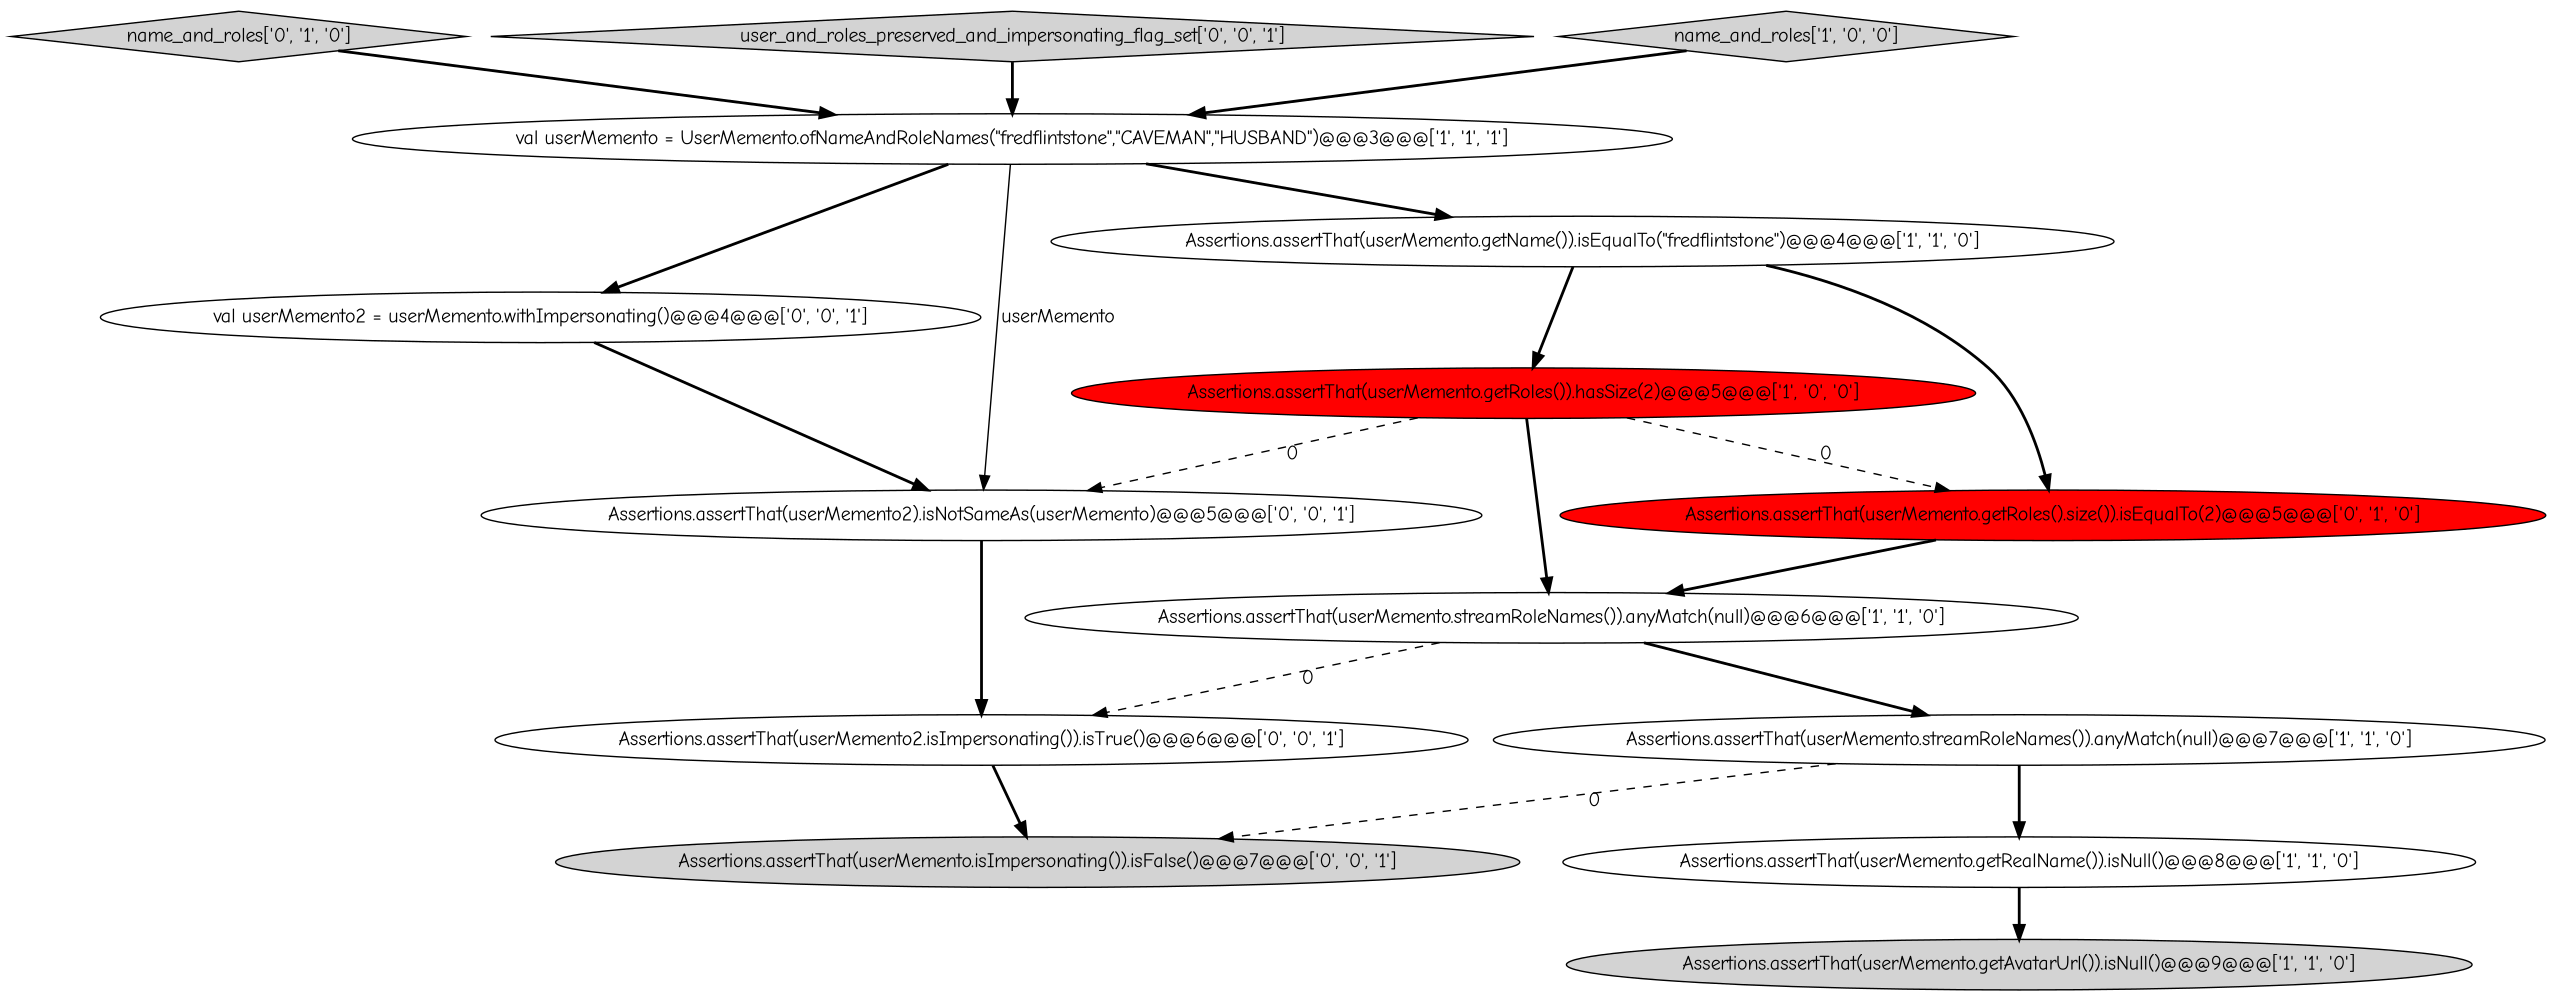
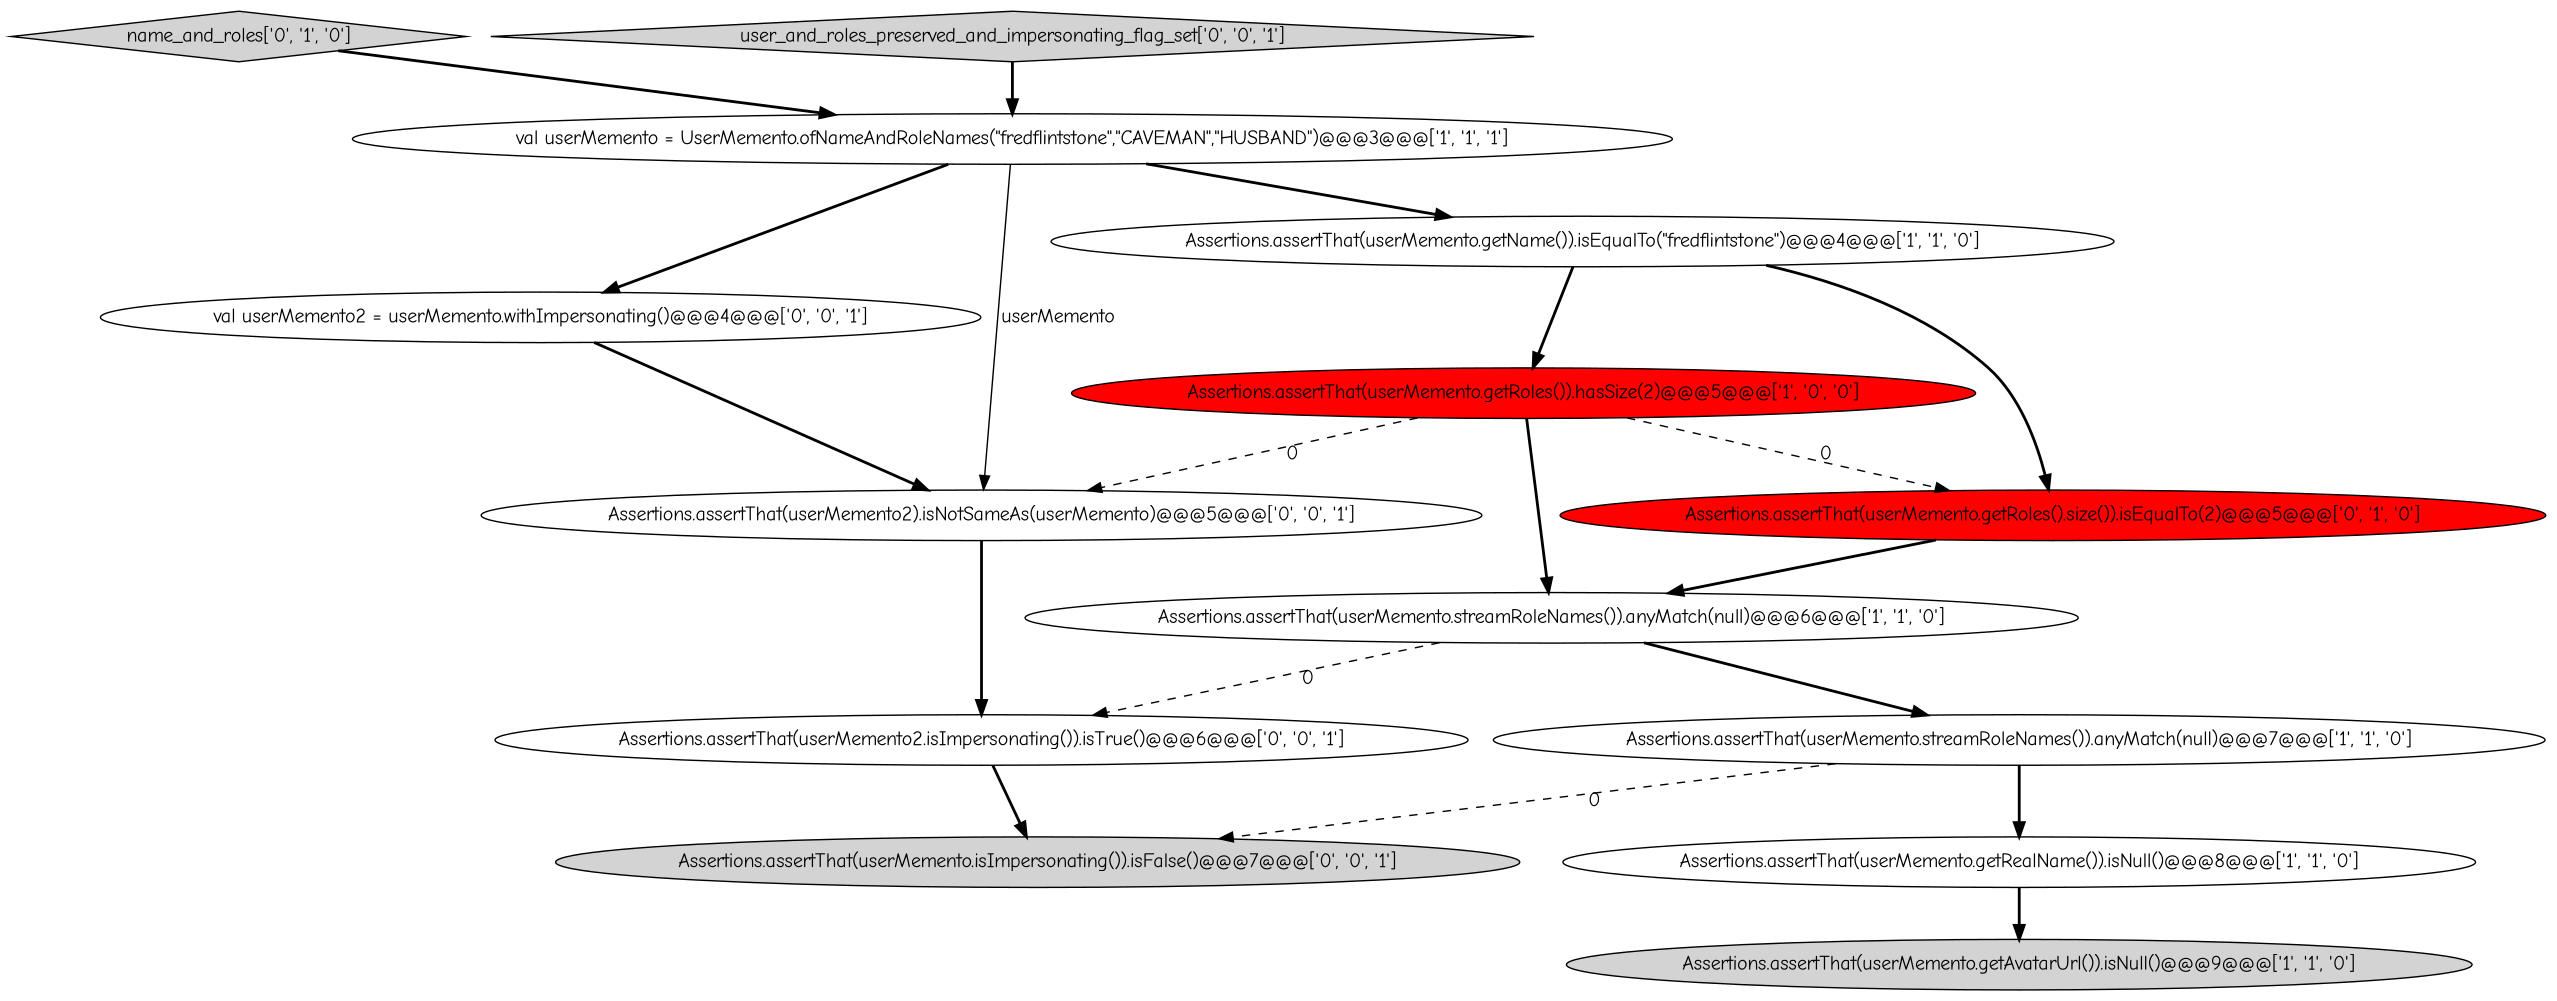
(1786, 37) -> none
